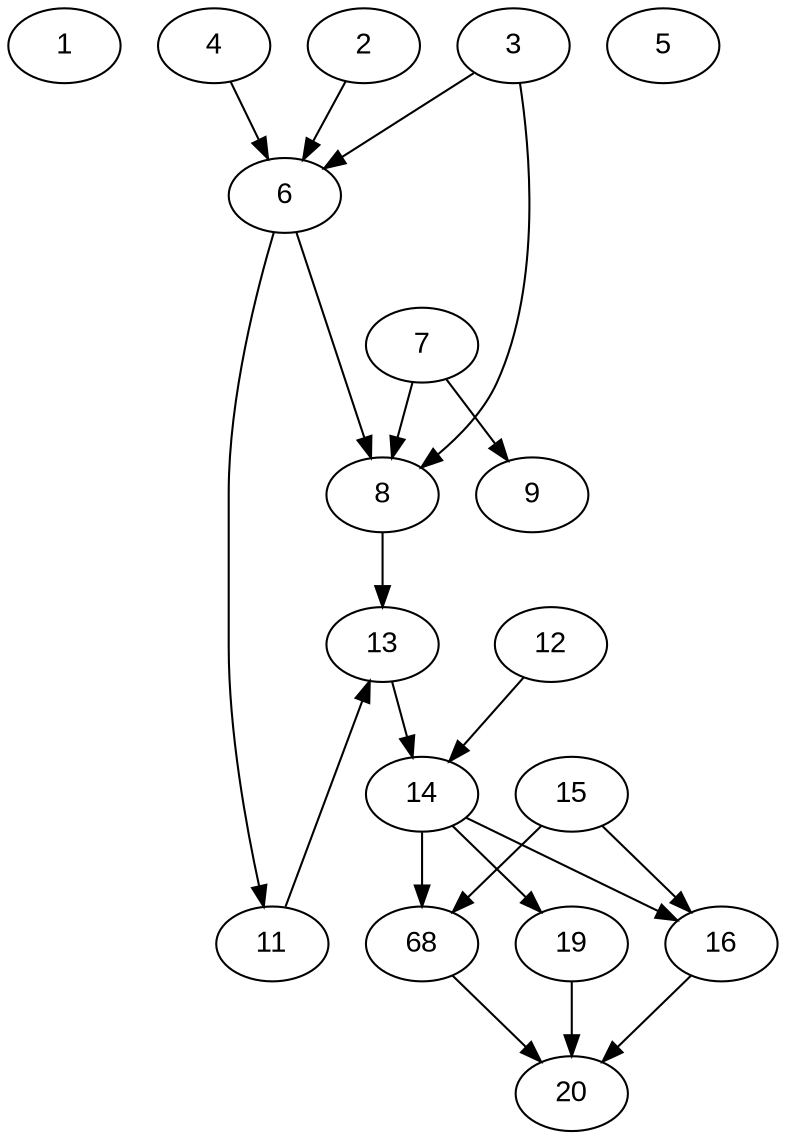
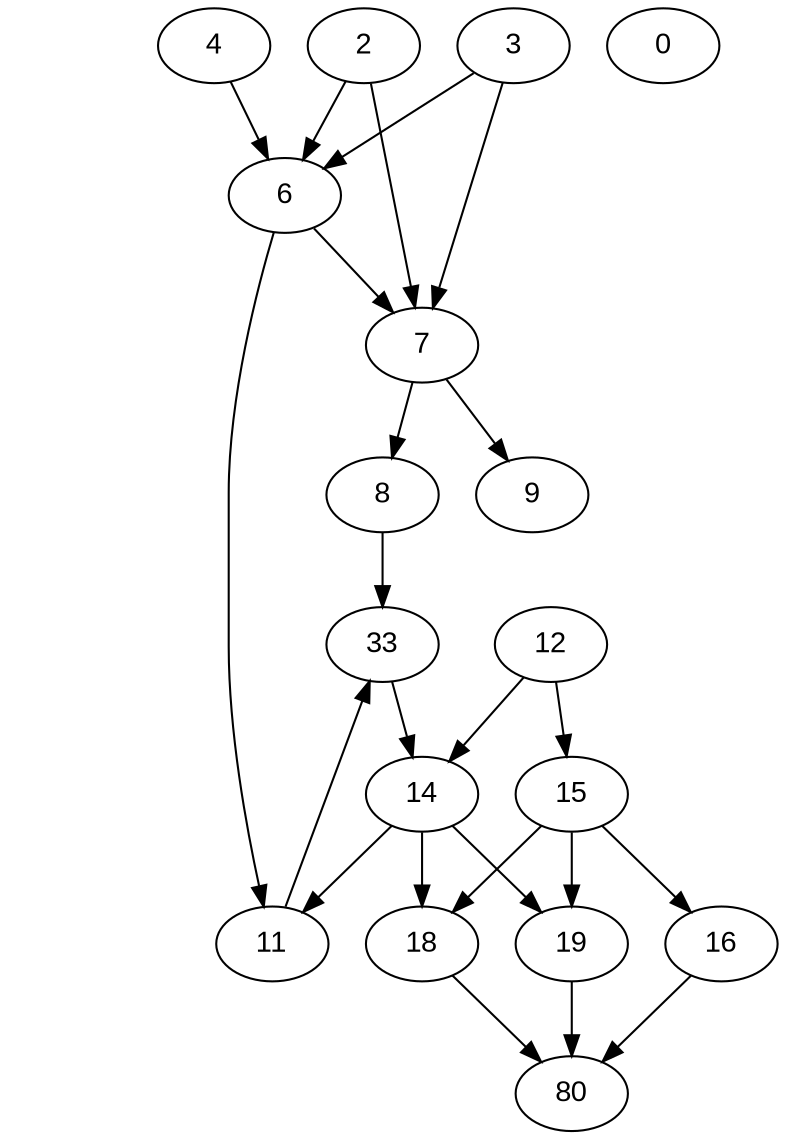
(64, 46) -> none
(663, 46) -> (663, 46)
none -> (391, 185)
(524, 281) -> (471, 185)
(330, 335) -> (346, 263)
(383, 645) -> (383, 645)
none -> (560, 709)
none -> (572, 859)
(562, 864) -> (355, 862)
(422, 944) -> (422, 944)
(572, 1094) -> (572, 1094)
